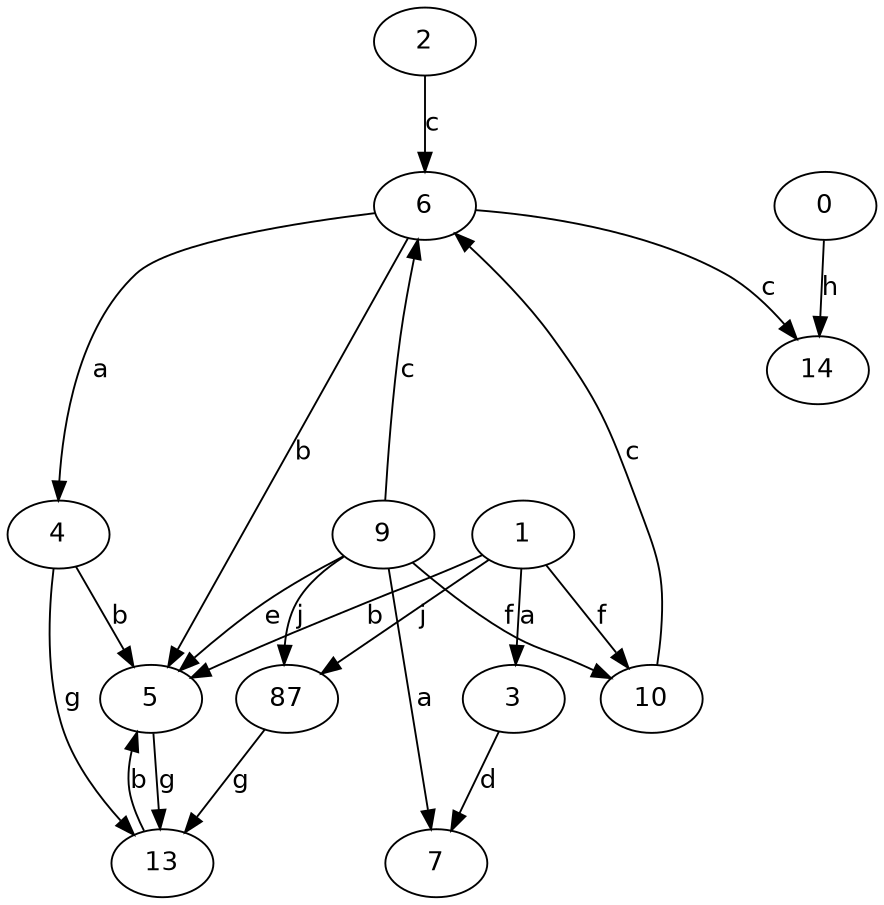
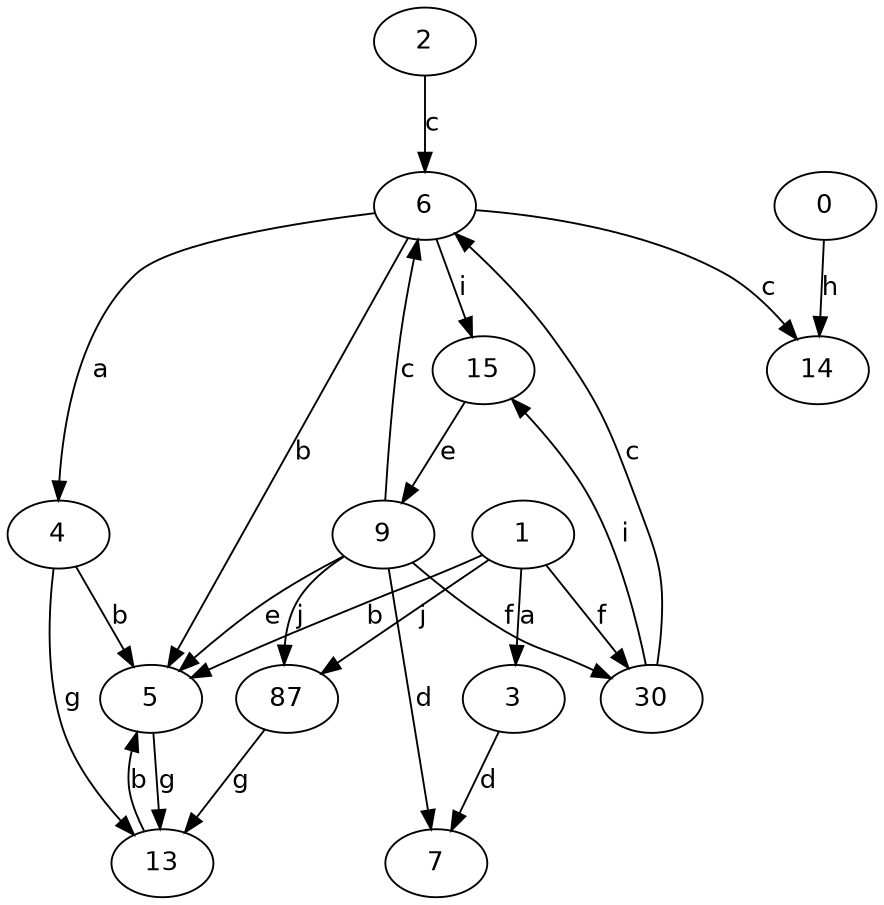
none -> (484, 370)
(425, 699) -> (425, 699)
(652, 699) -> (652, 699)
